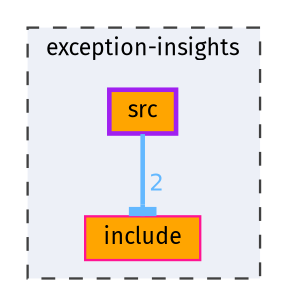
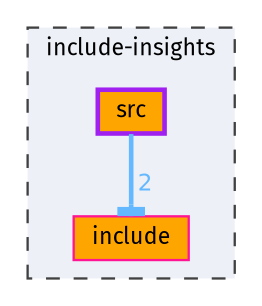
(144, 49) -> (131, 49)
